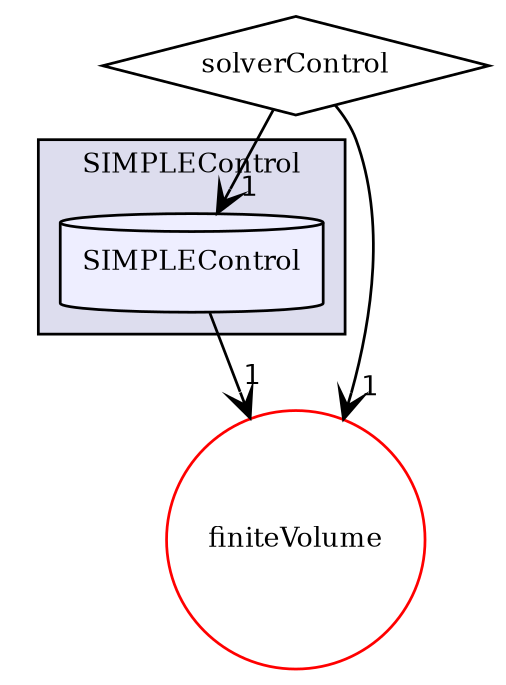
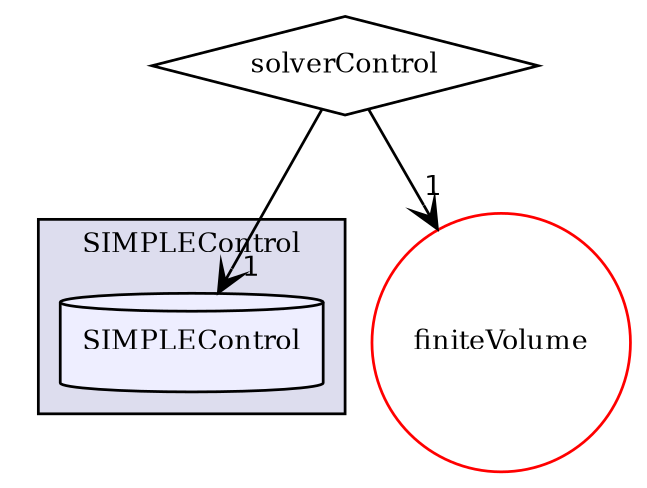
(225, 352) -> none
